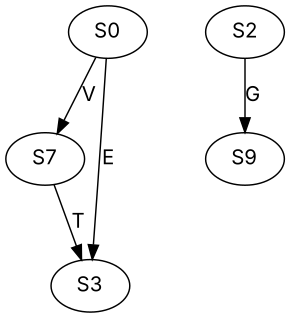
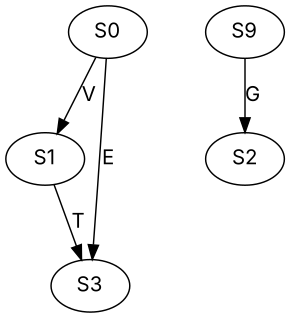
(245, 88) -> (245, 88)
(45, 159) -> (45, 159)
